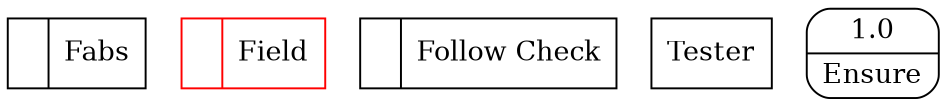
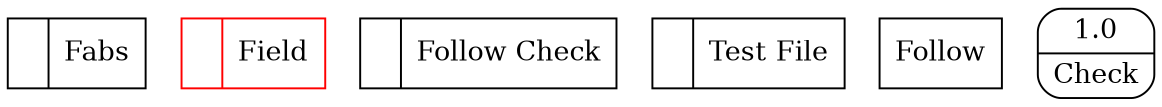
(712, 53) -> (941, 53)
none -> (749, 53)
(873, 75) -> (1096, 75)
